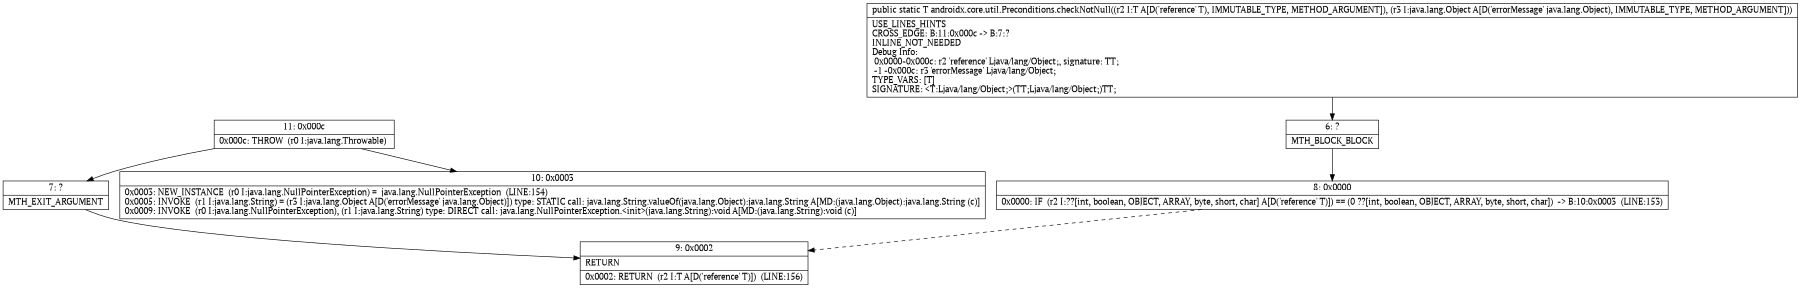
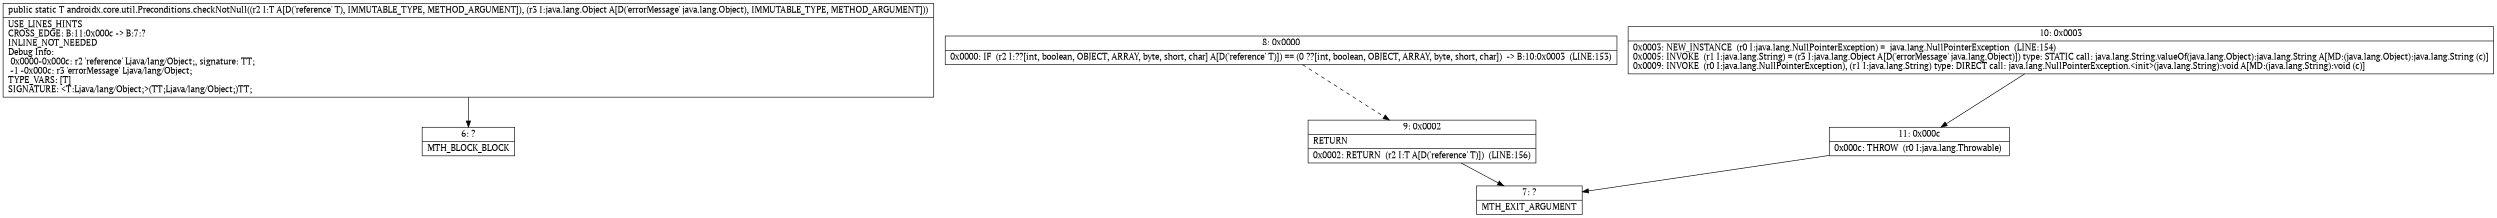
(406, 159) -> (1985, 99)
(1332, 162) -> none
(328, 244) -> (1480, 173)
